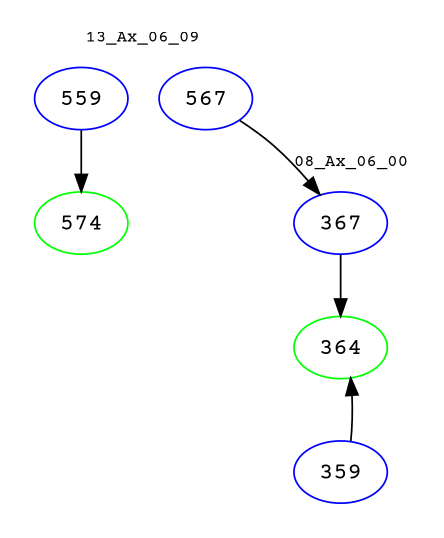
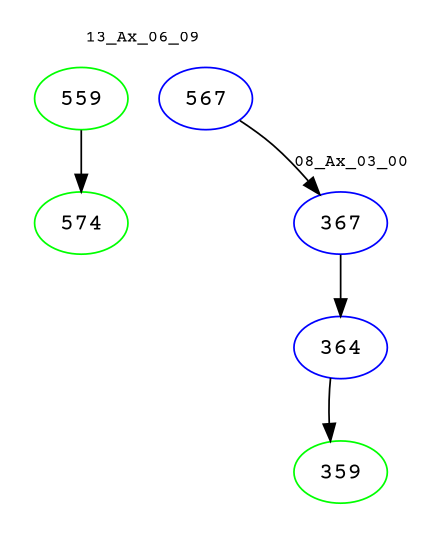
(81, 99) -> (81, 99)
(352, 162) -> (352, 162)
(341, 348) -> (341, 348)
(352, 418) -> (329, 401)
(341, 472) -> (341, 472)
